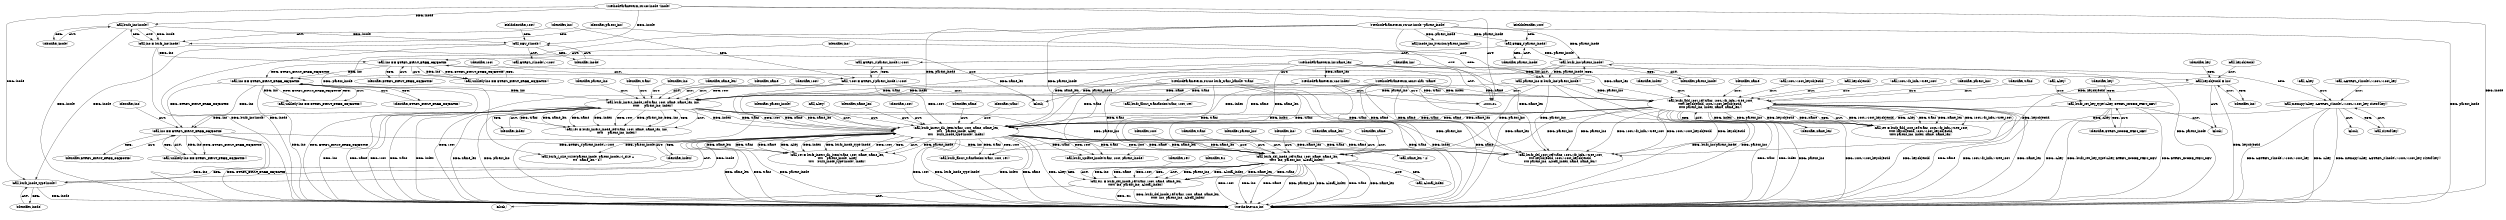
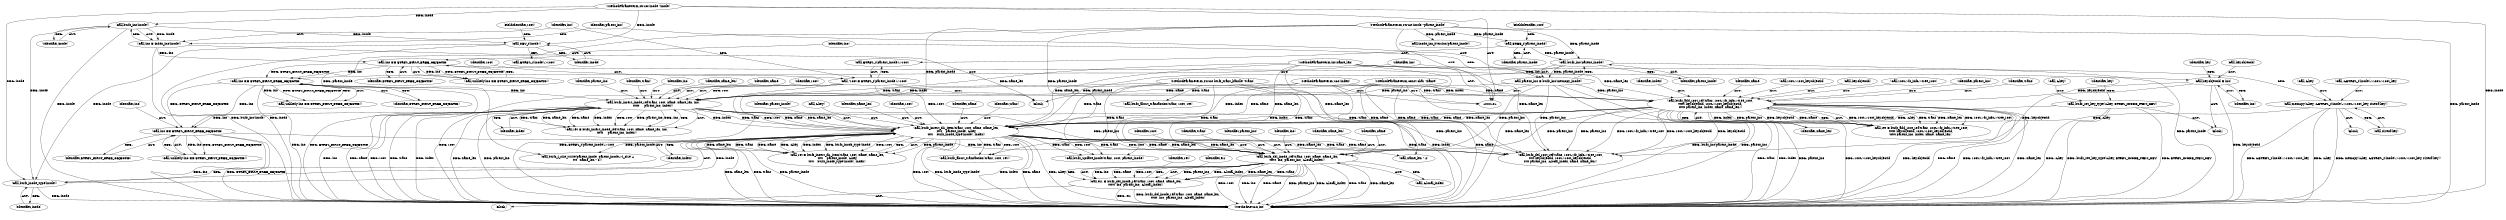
(159, 44) -> (159, 44)
(535, 53) -> (535, 53)
none -> (30, 68)
(1325, 72) -> (1322, 107)
(1548, 81) -> (1548, 81)
(2118, 131) -> none
